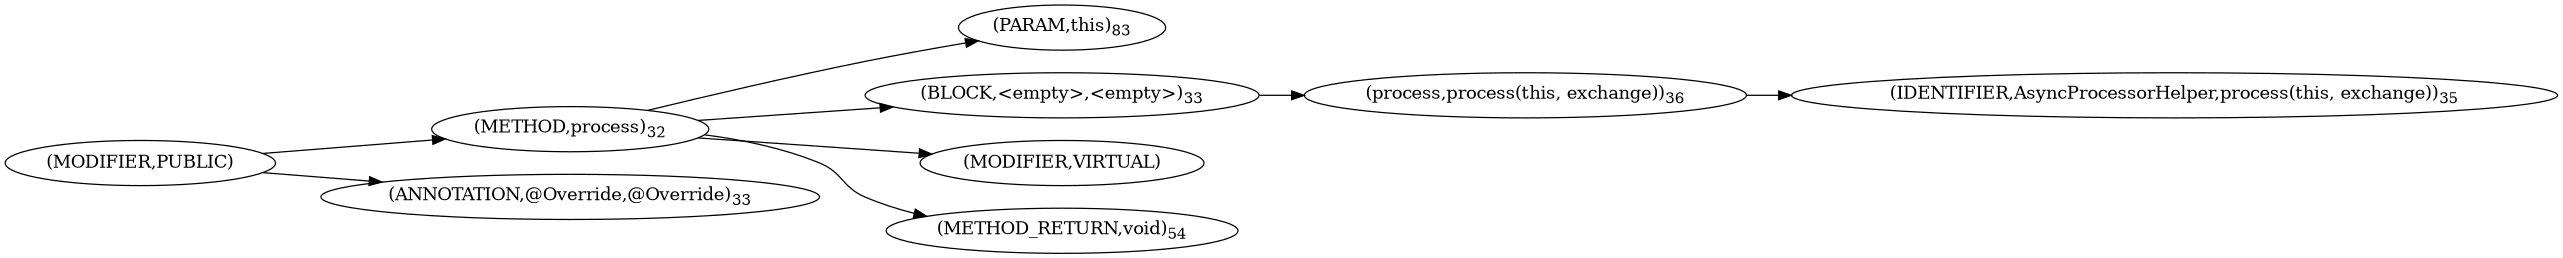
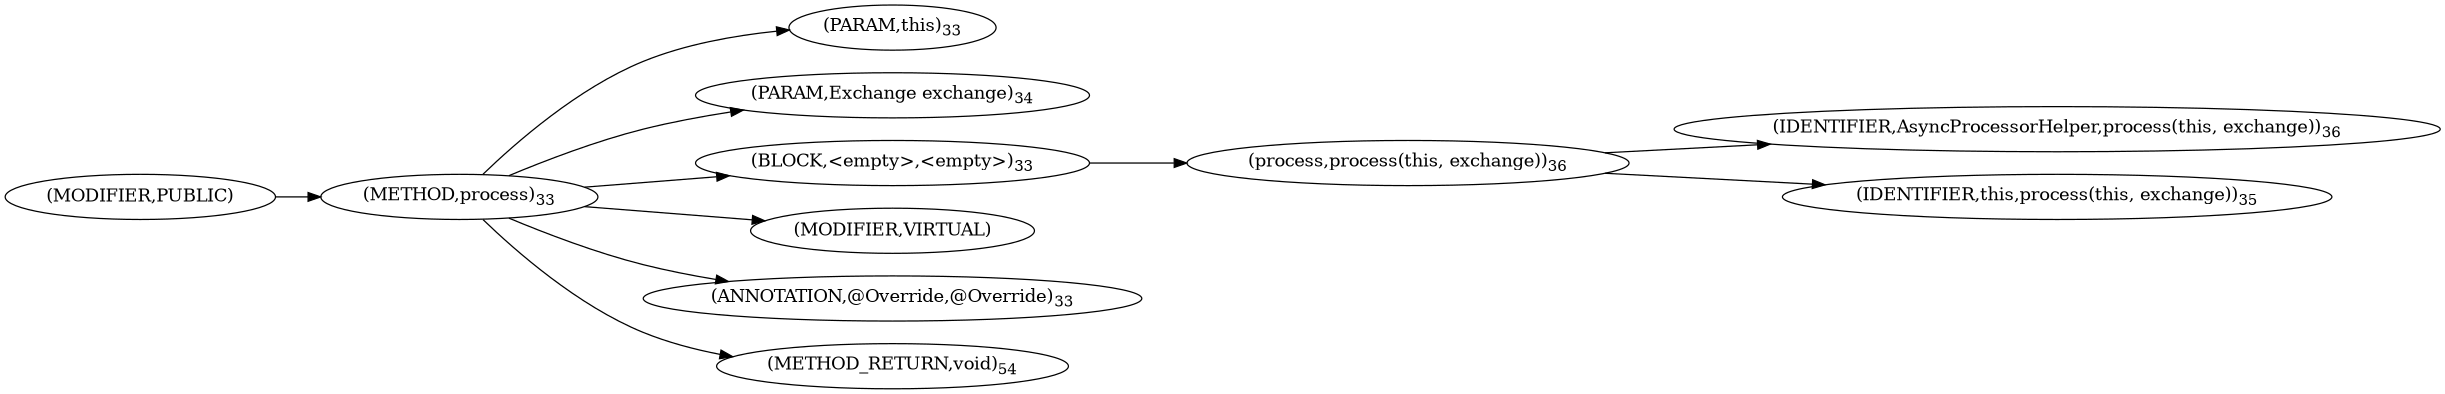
(1122, 26) -> (952, 26)
(2449, 93) -> (2332, 127)
none -> (893, 95)
(657, 127) -> (546, 195)
(316, 177) -> (610, 255)
none -> (2057, 197)
